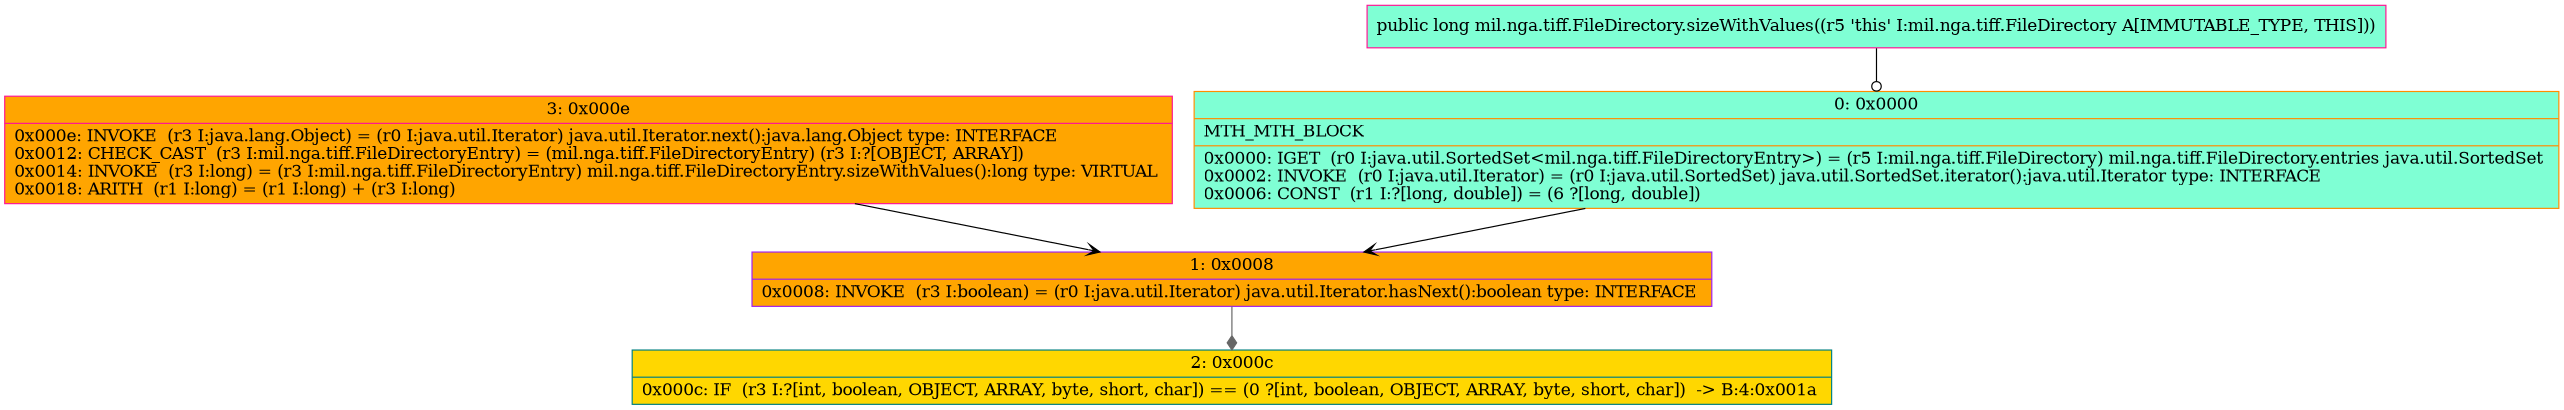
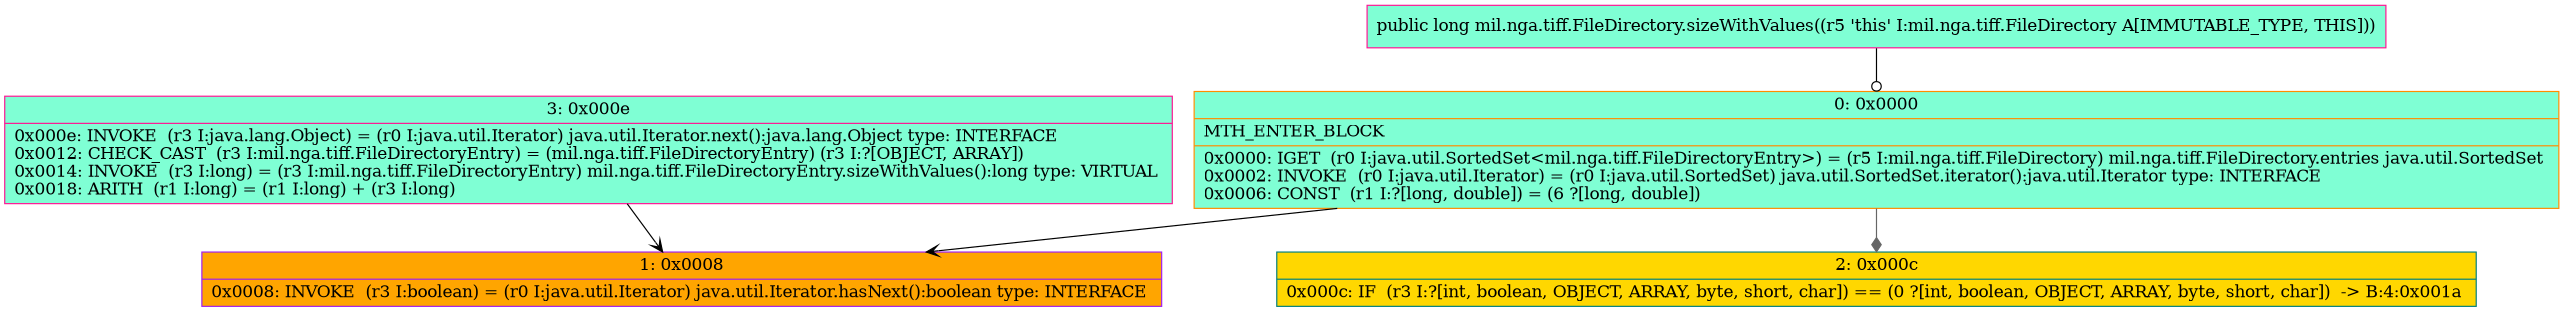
(1284, 132) -> (1294, 132)
(589, 150) -> (589, 150)
(1232, 321) -> (1876, 223)
